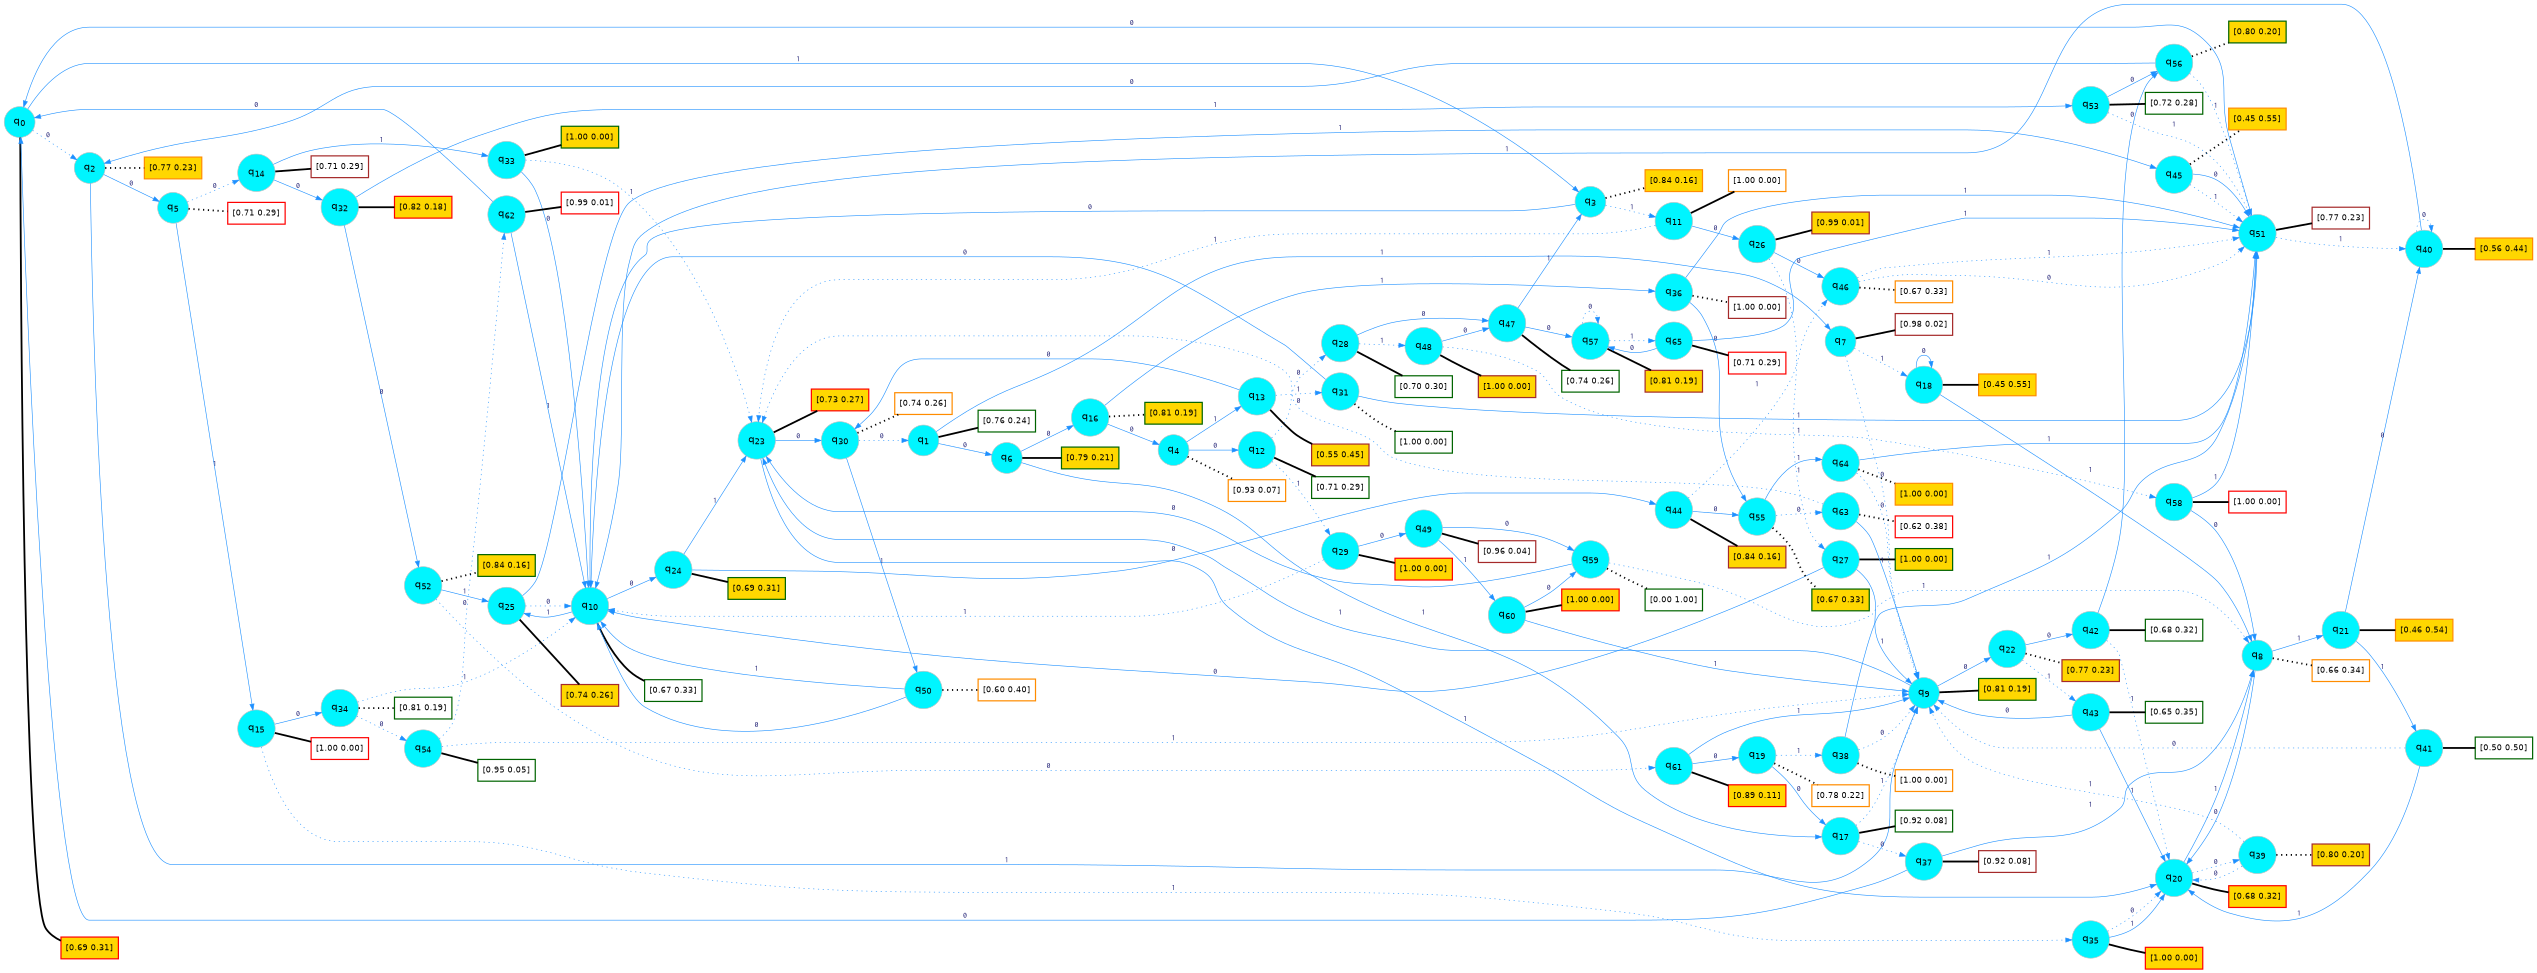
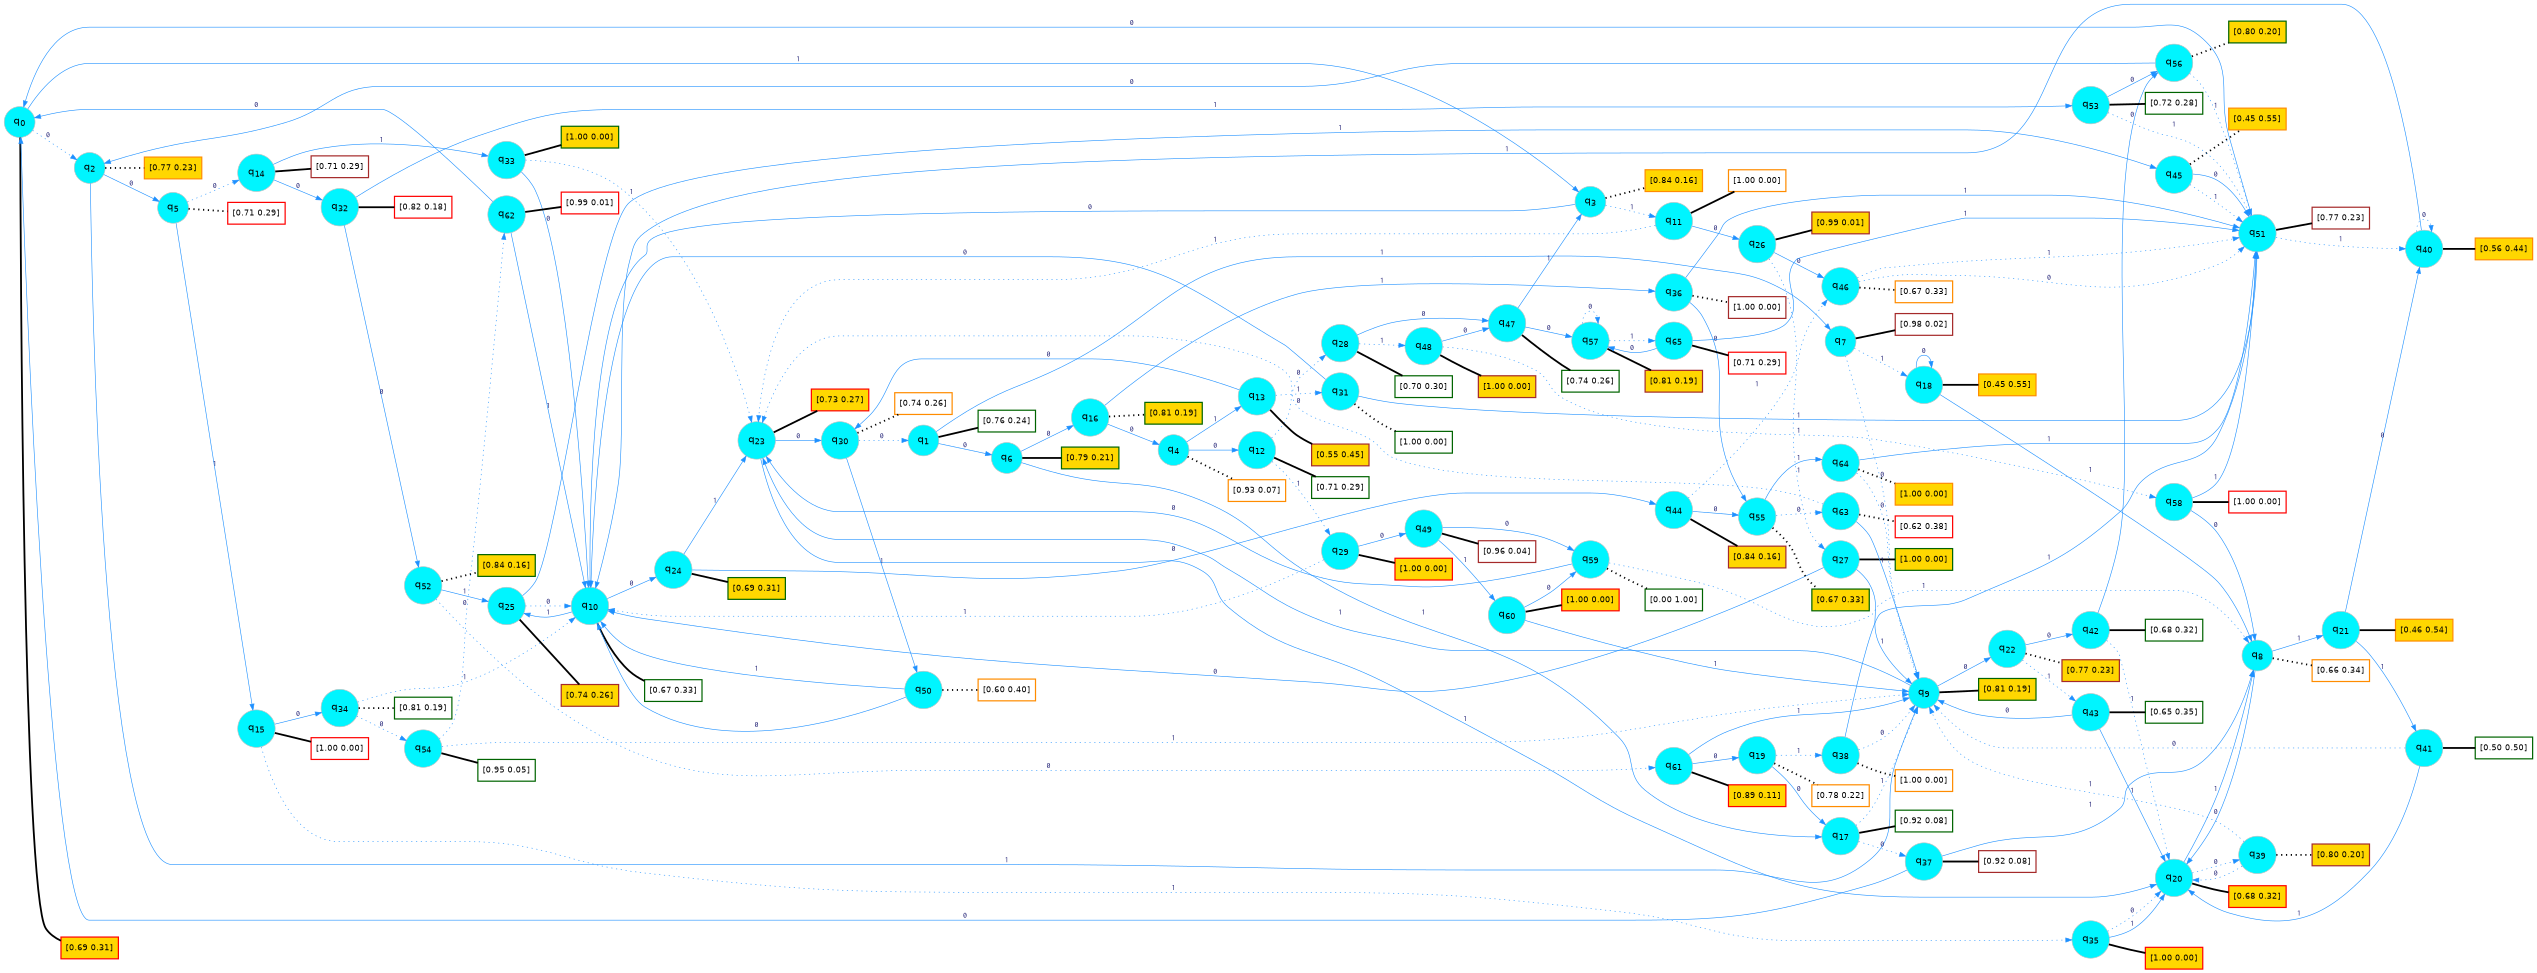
(423, 207) -> (423, 207)
